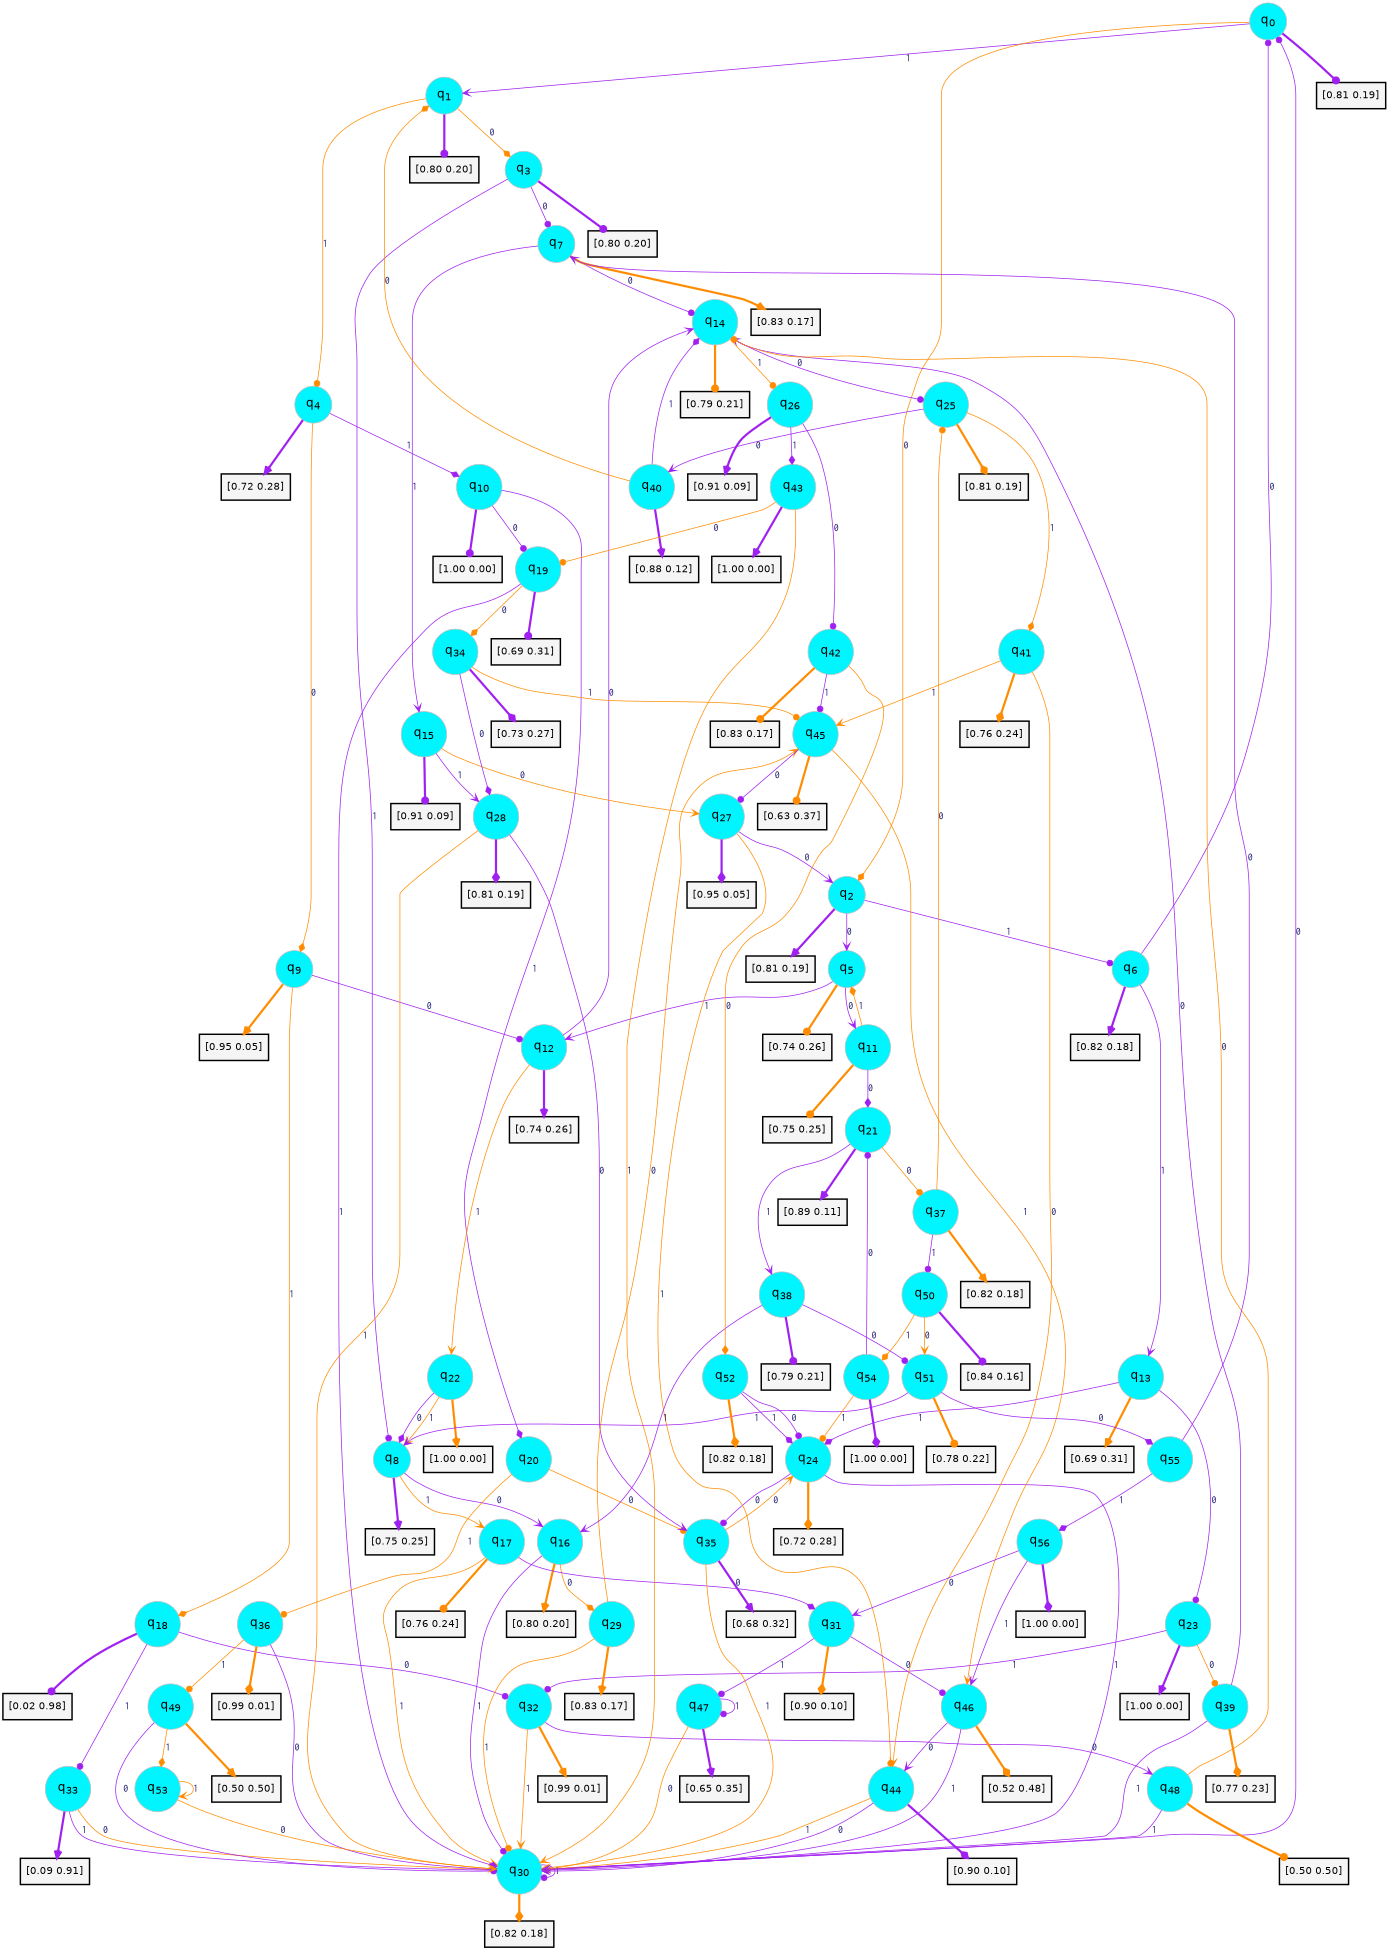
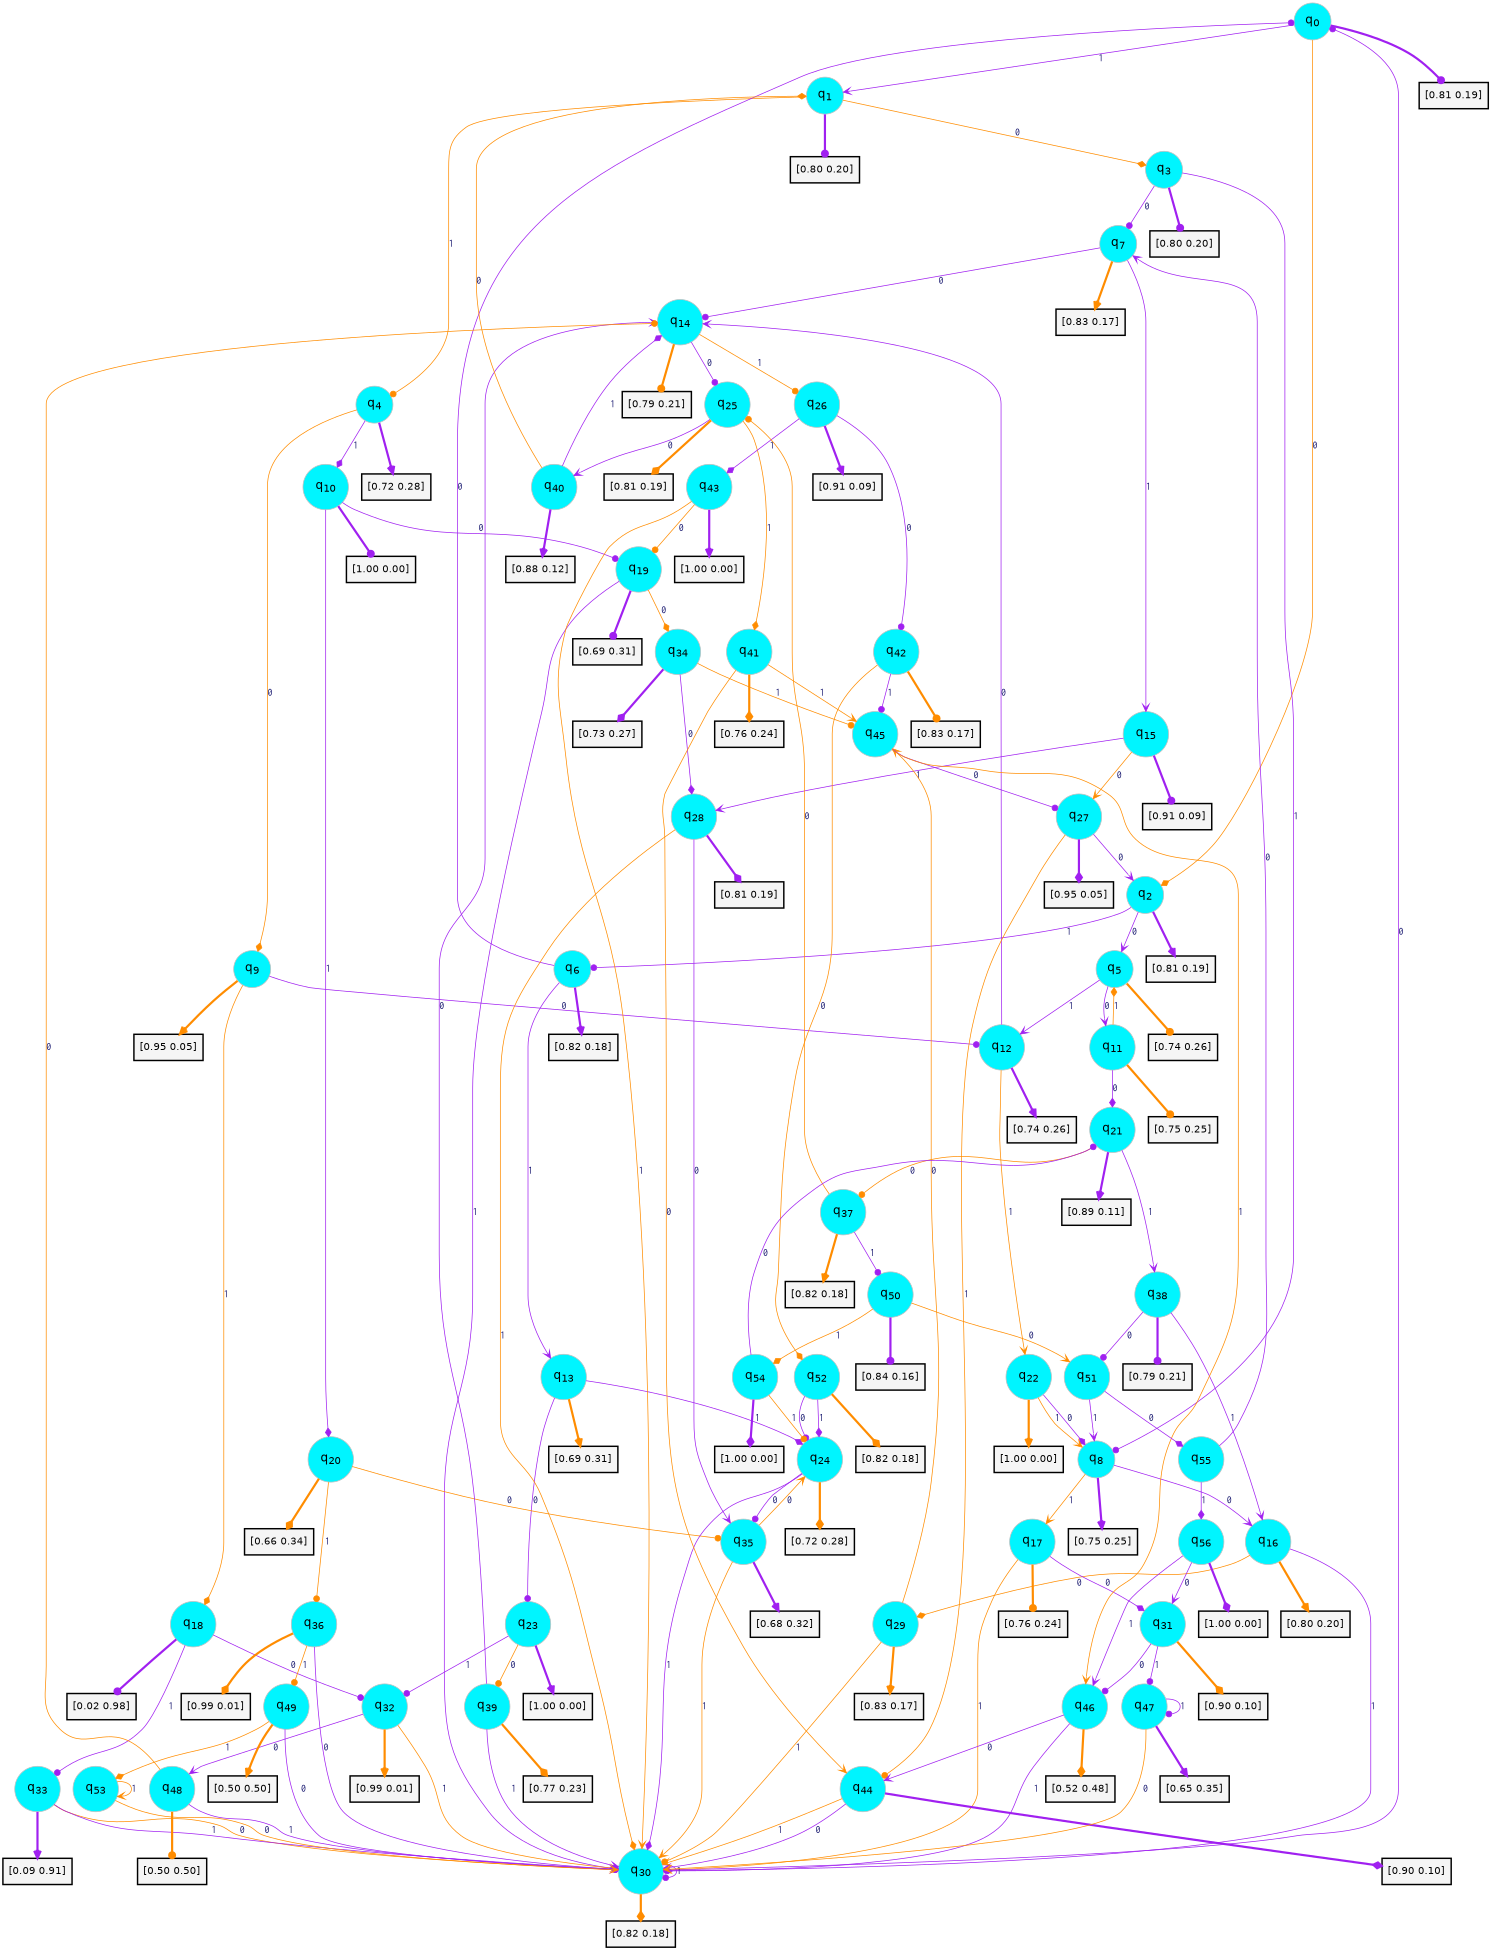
(792, 817) -> none
(961, 1459) -> none
none -> (279, 1542)
